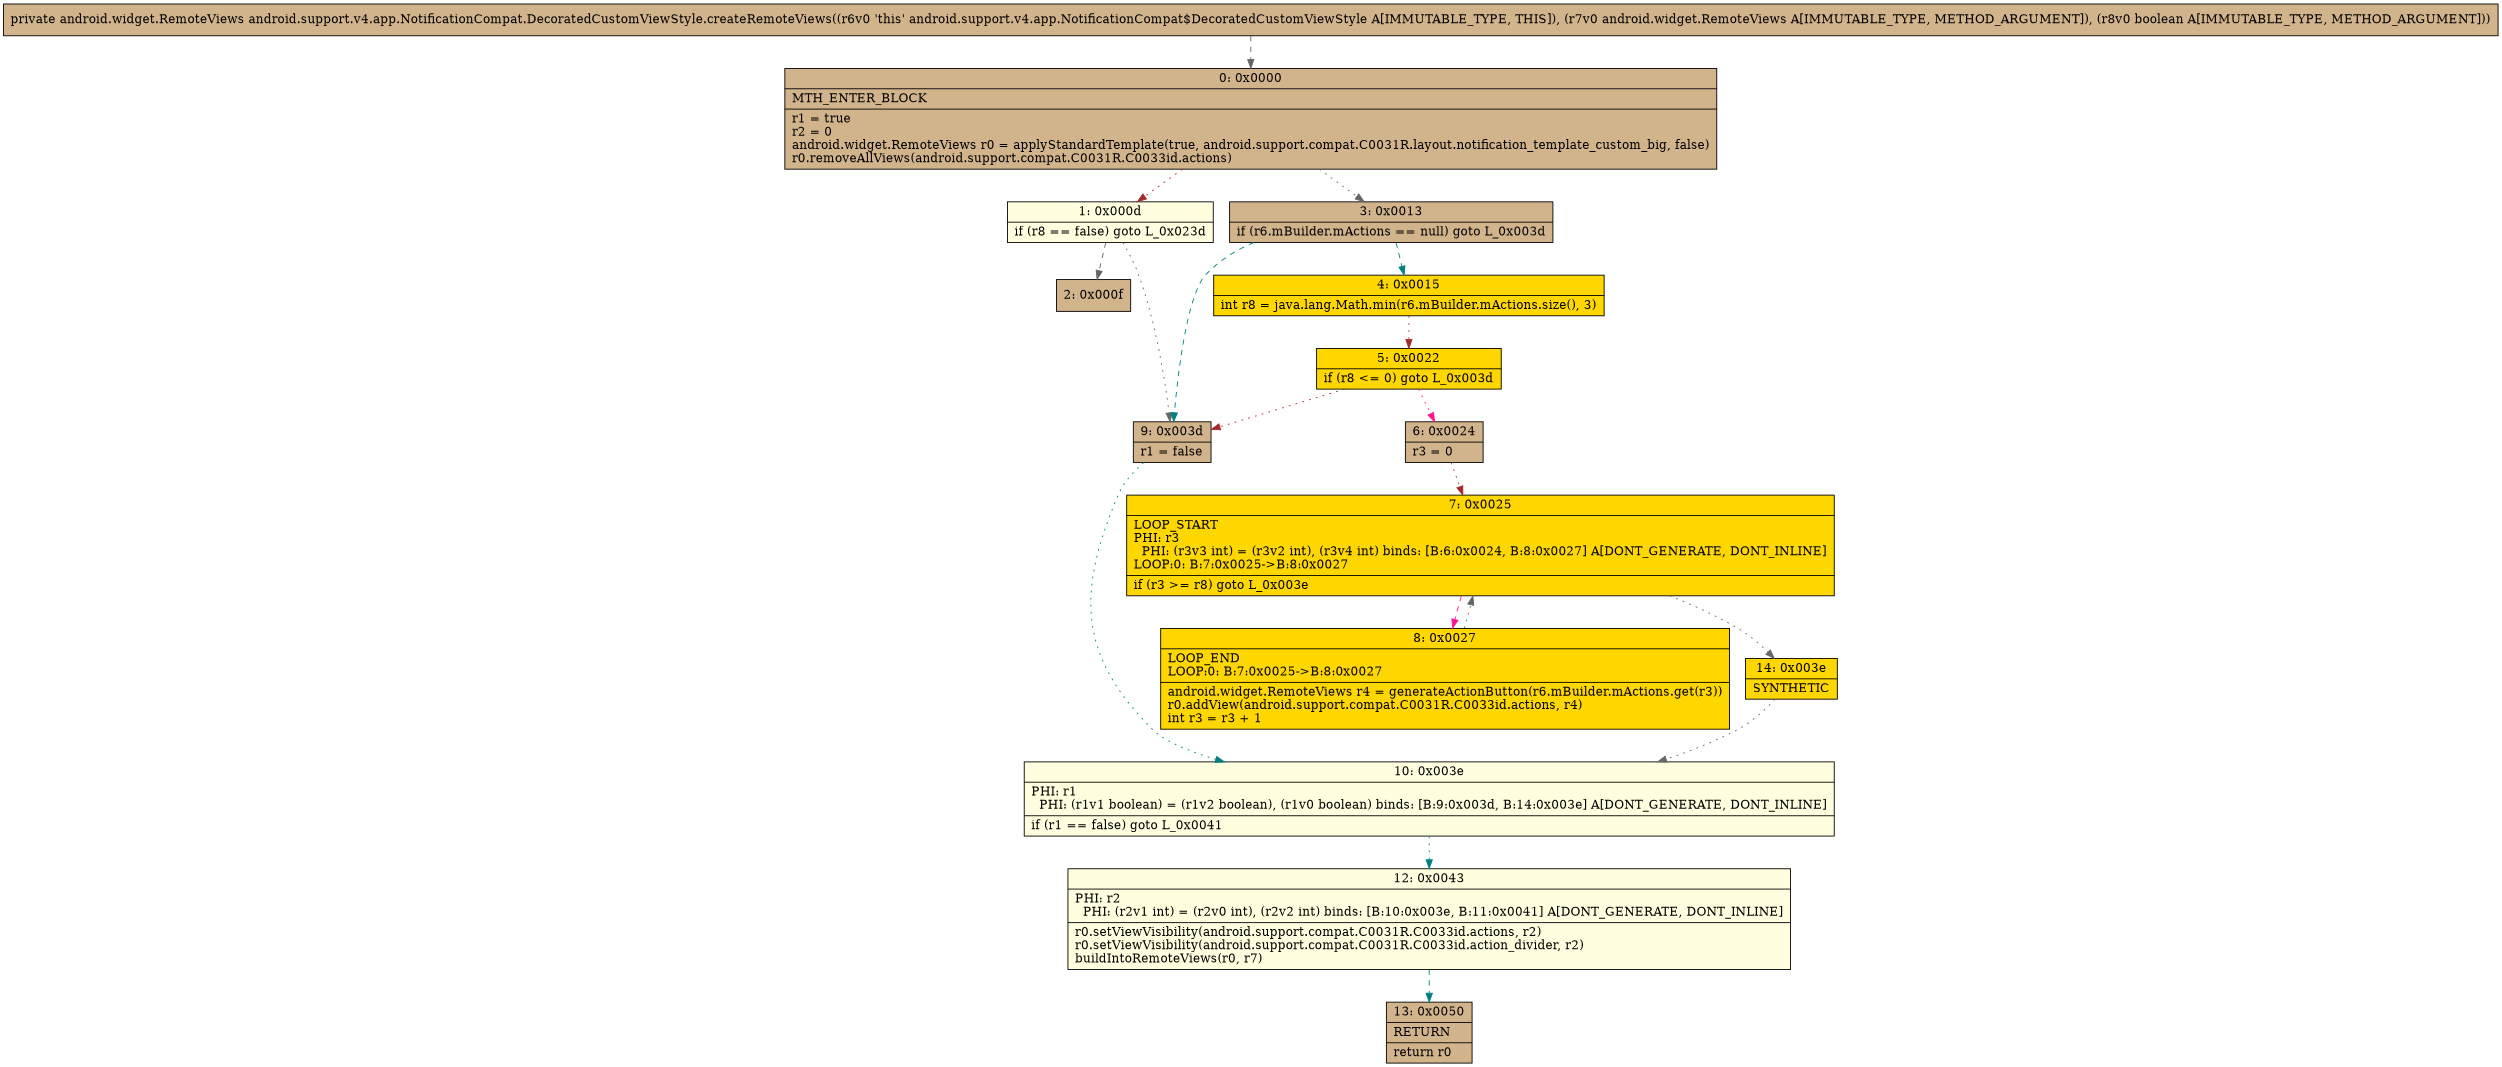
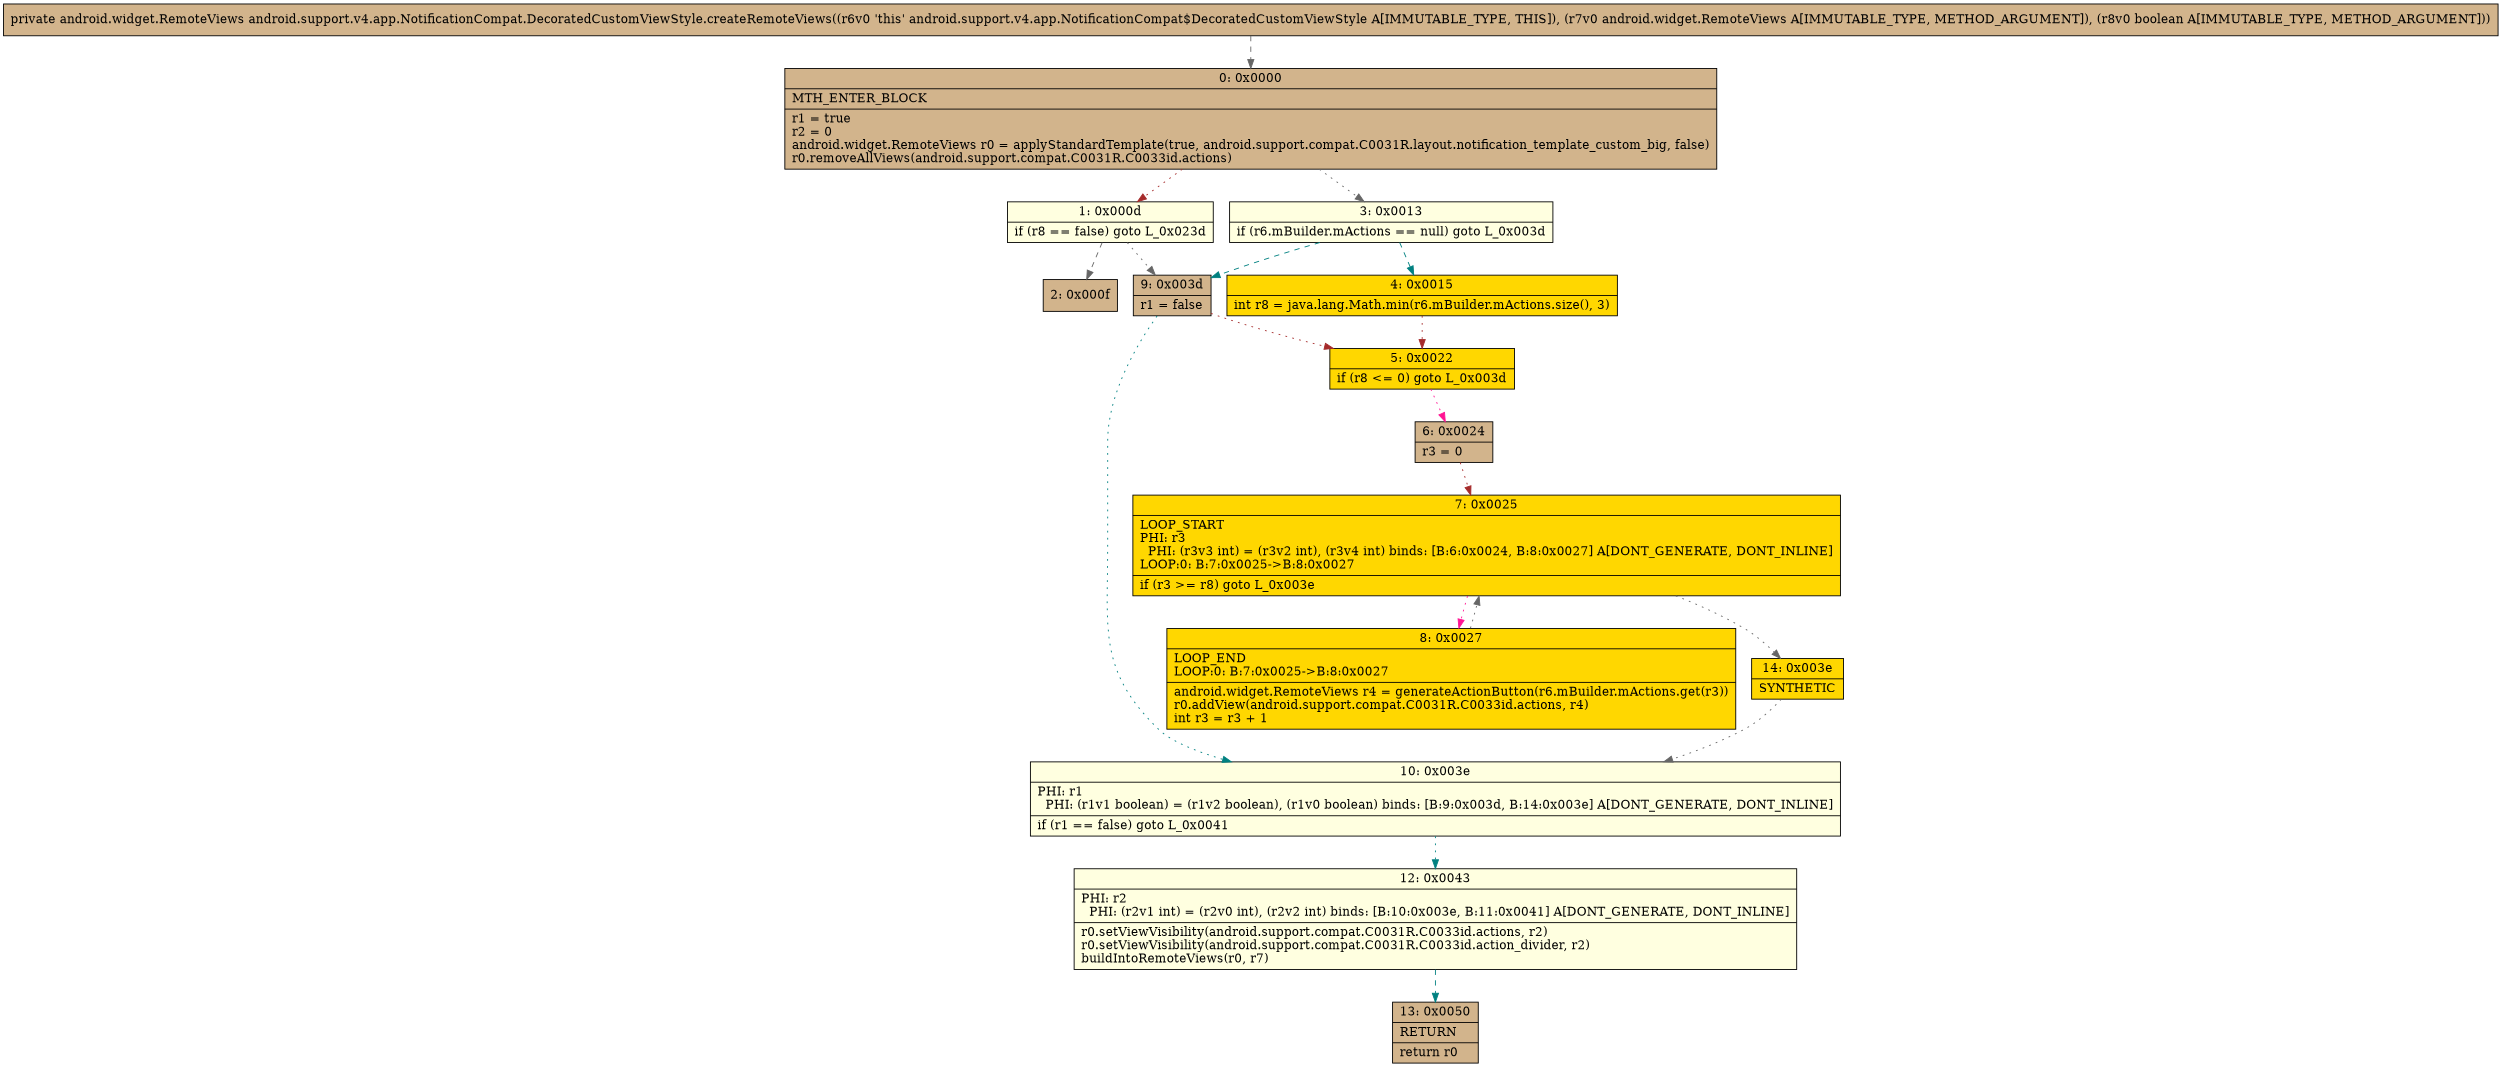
(1391, 222) -> (1391, 222)
(1282, 408) -> (1267, 331)
(1458, 608) -> (1464, 608)
